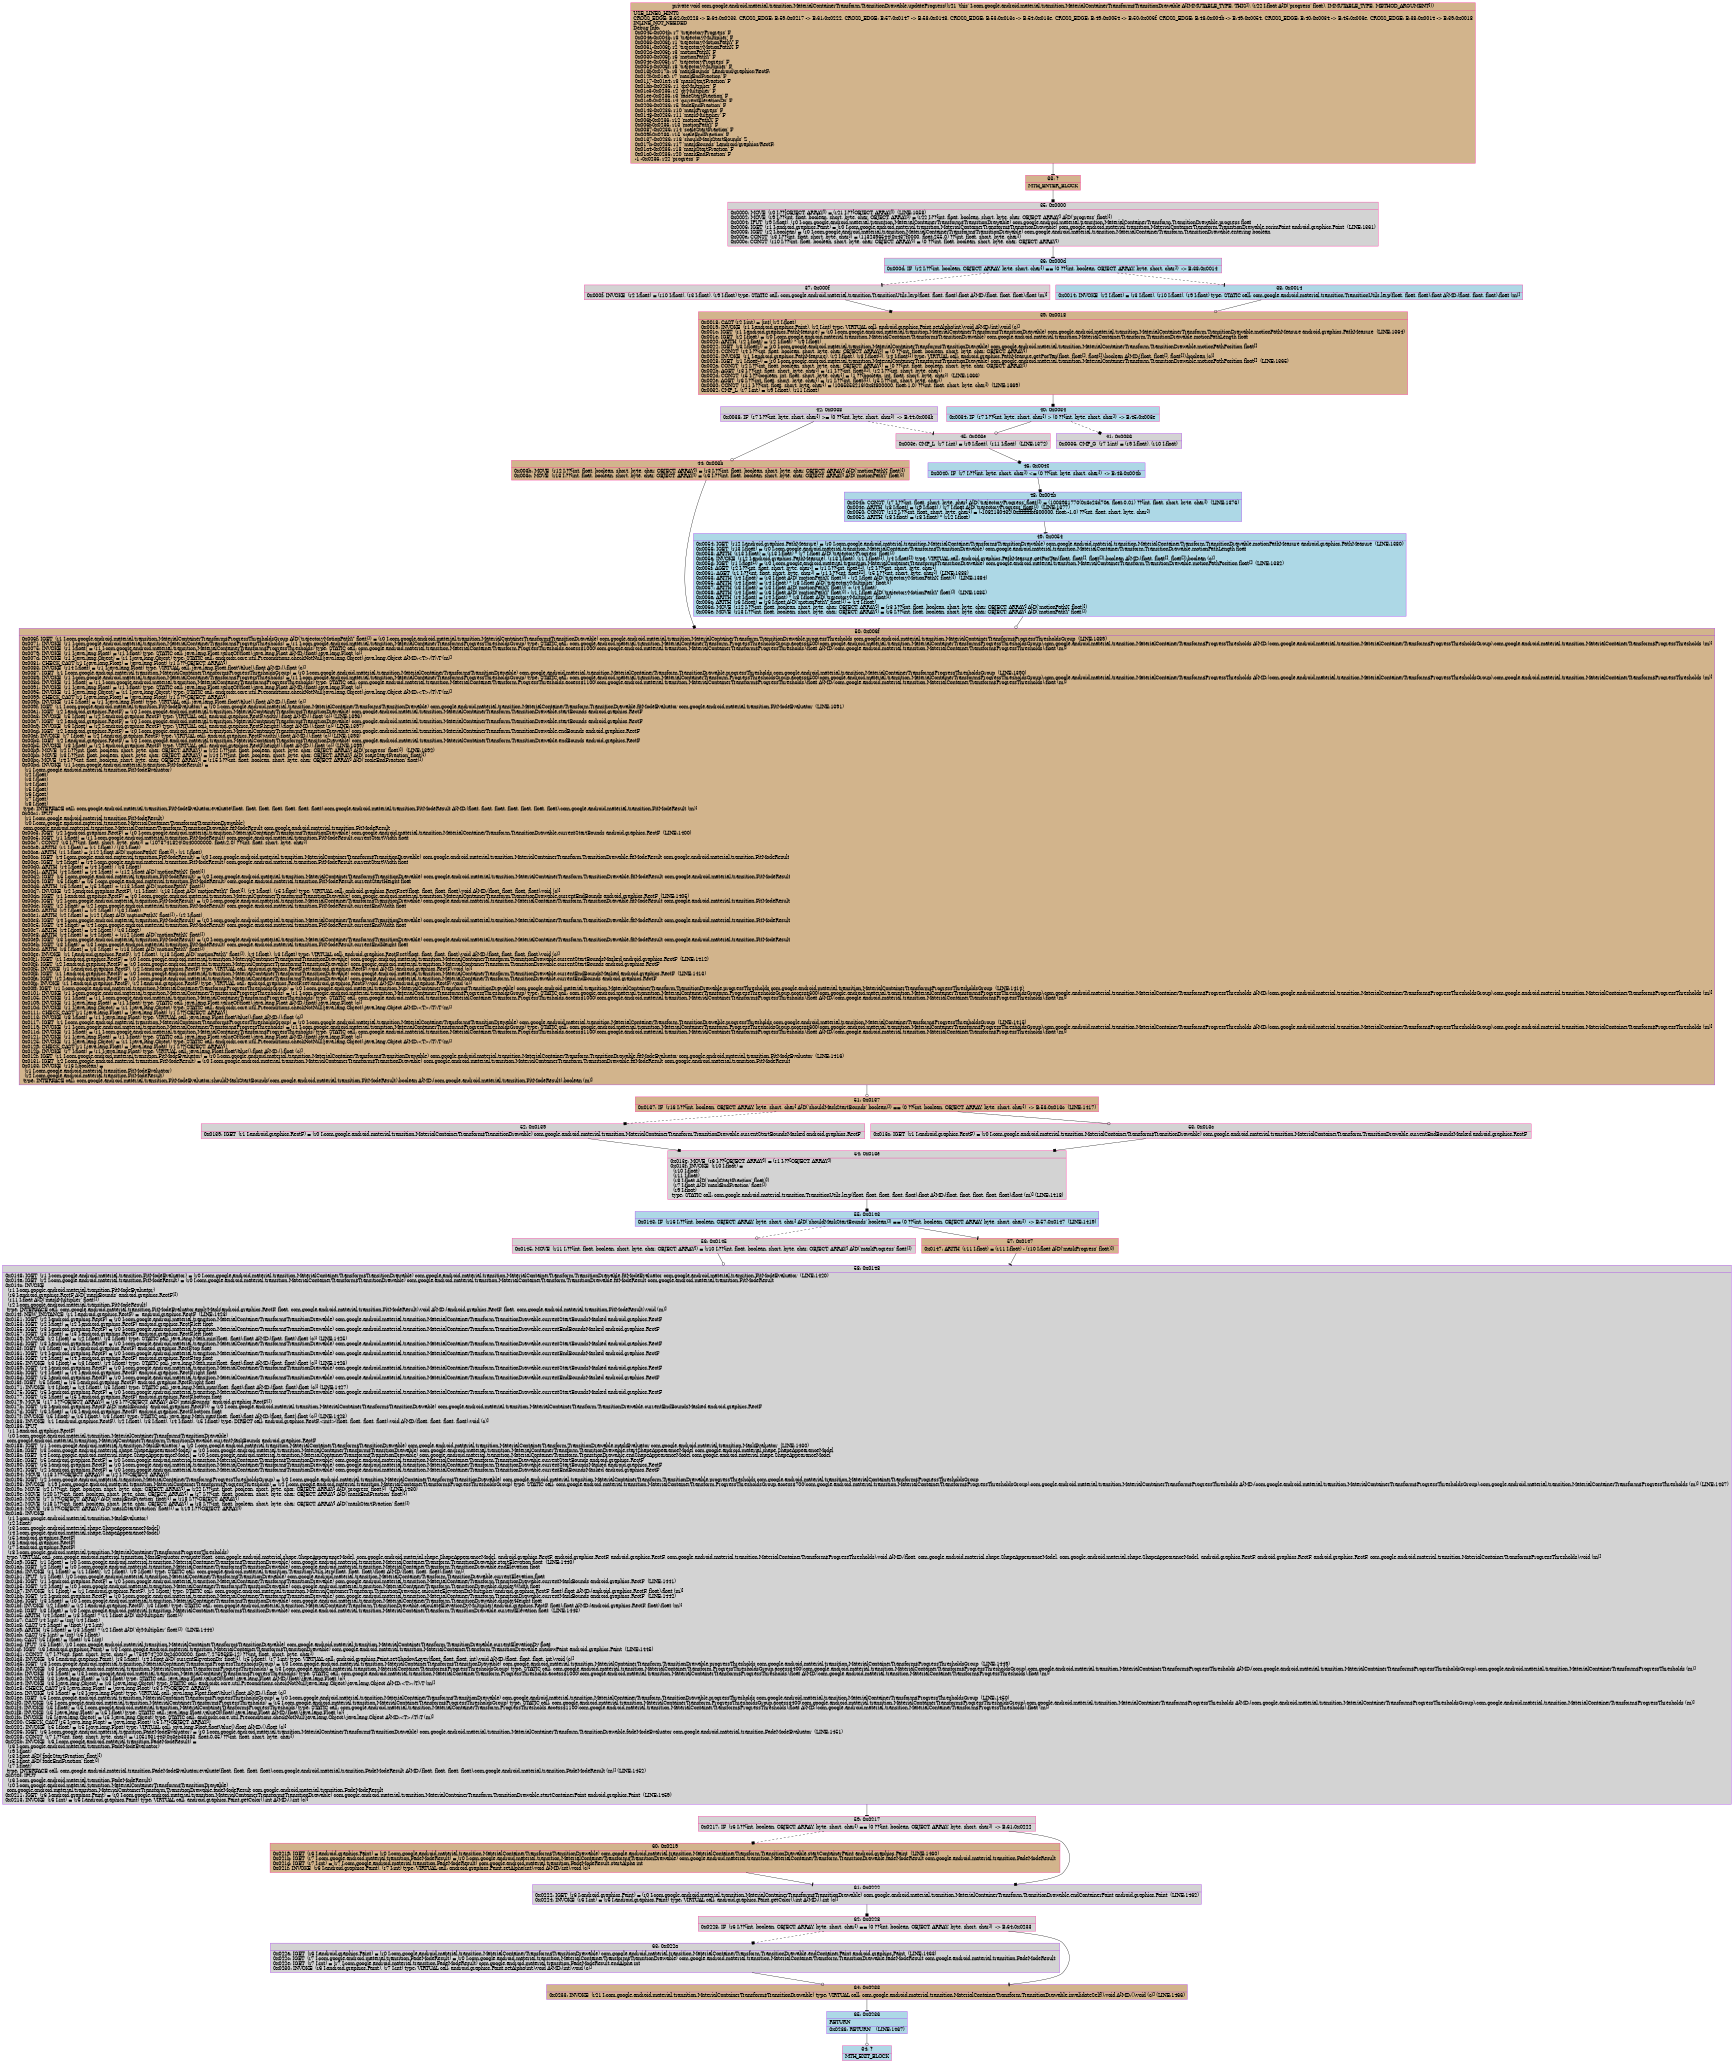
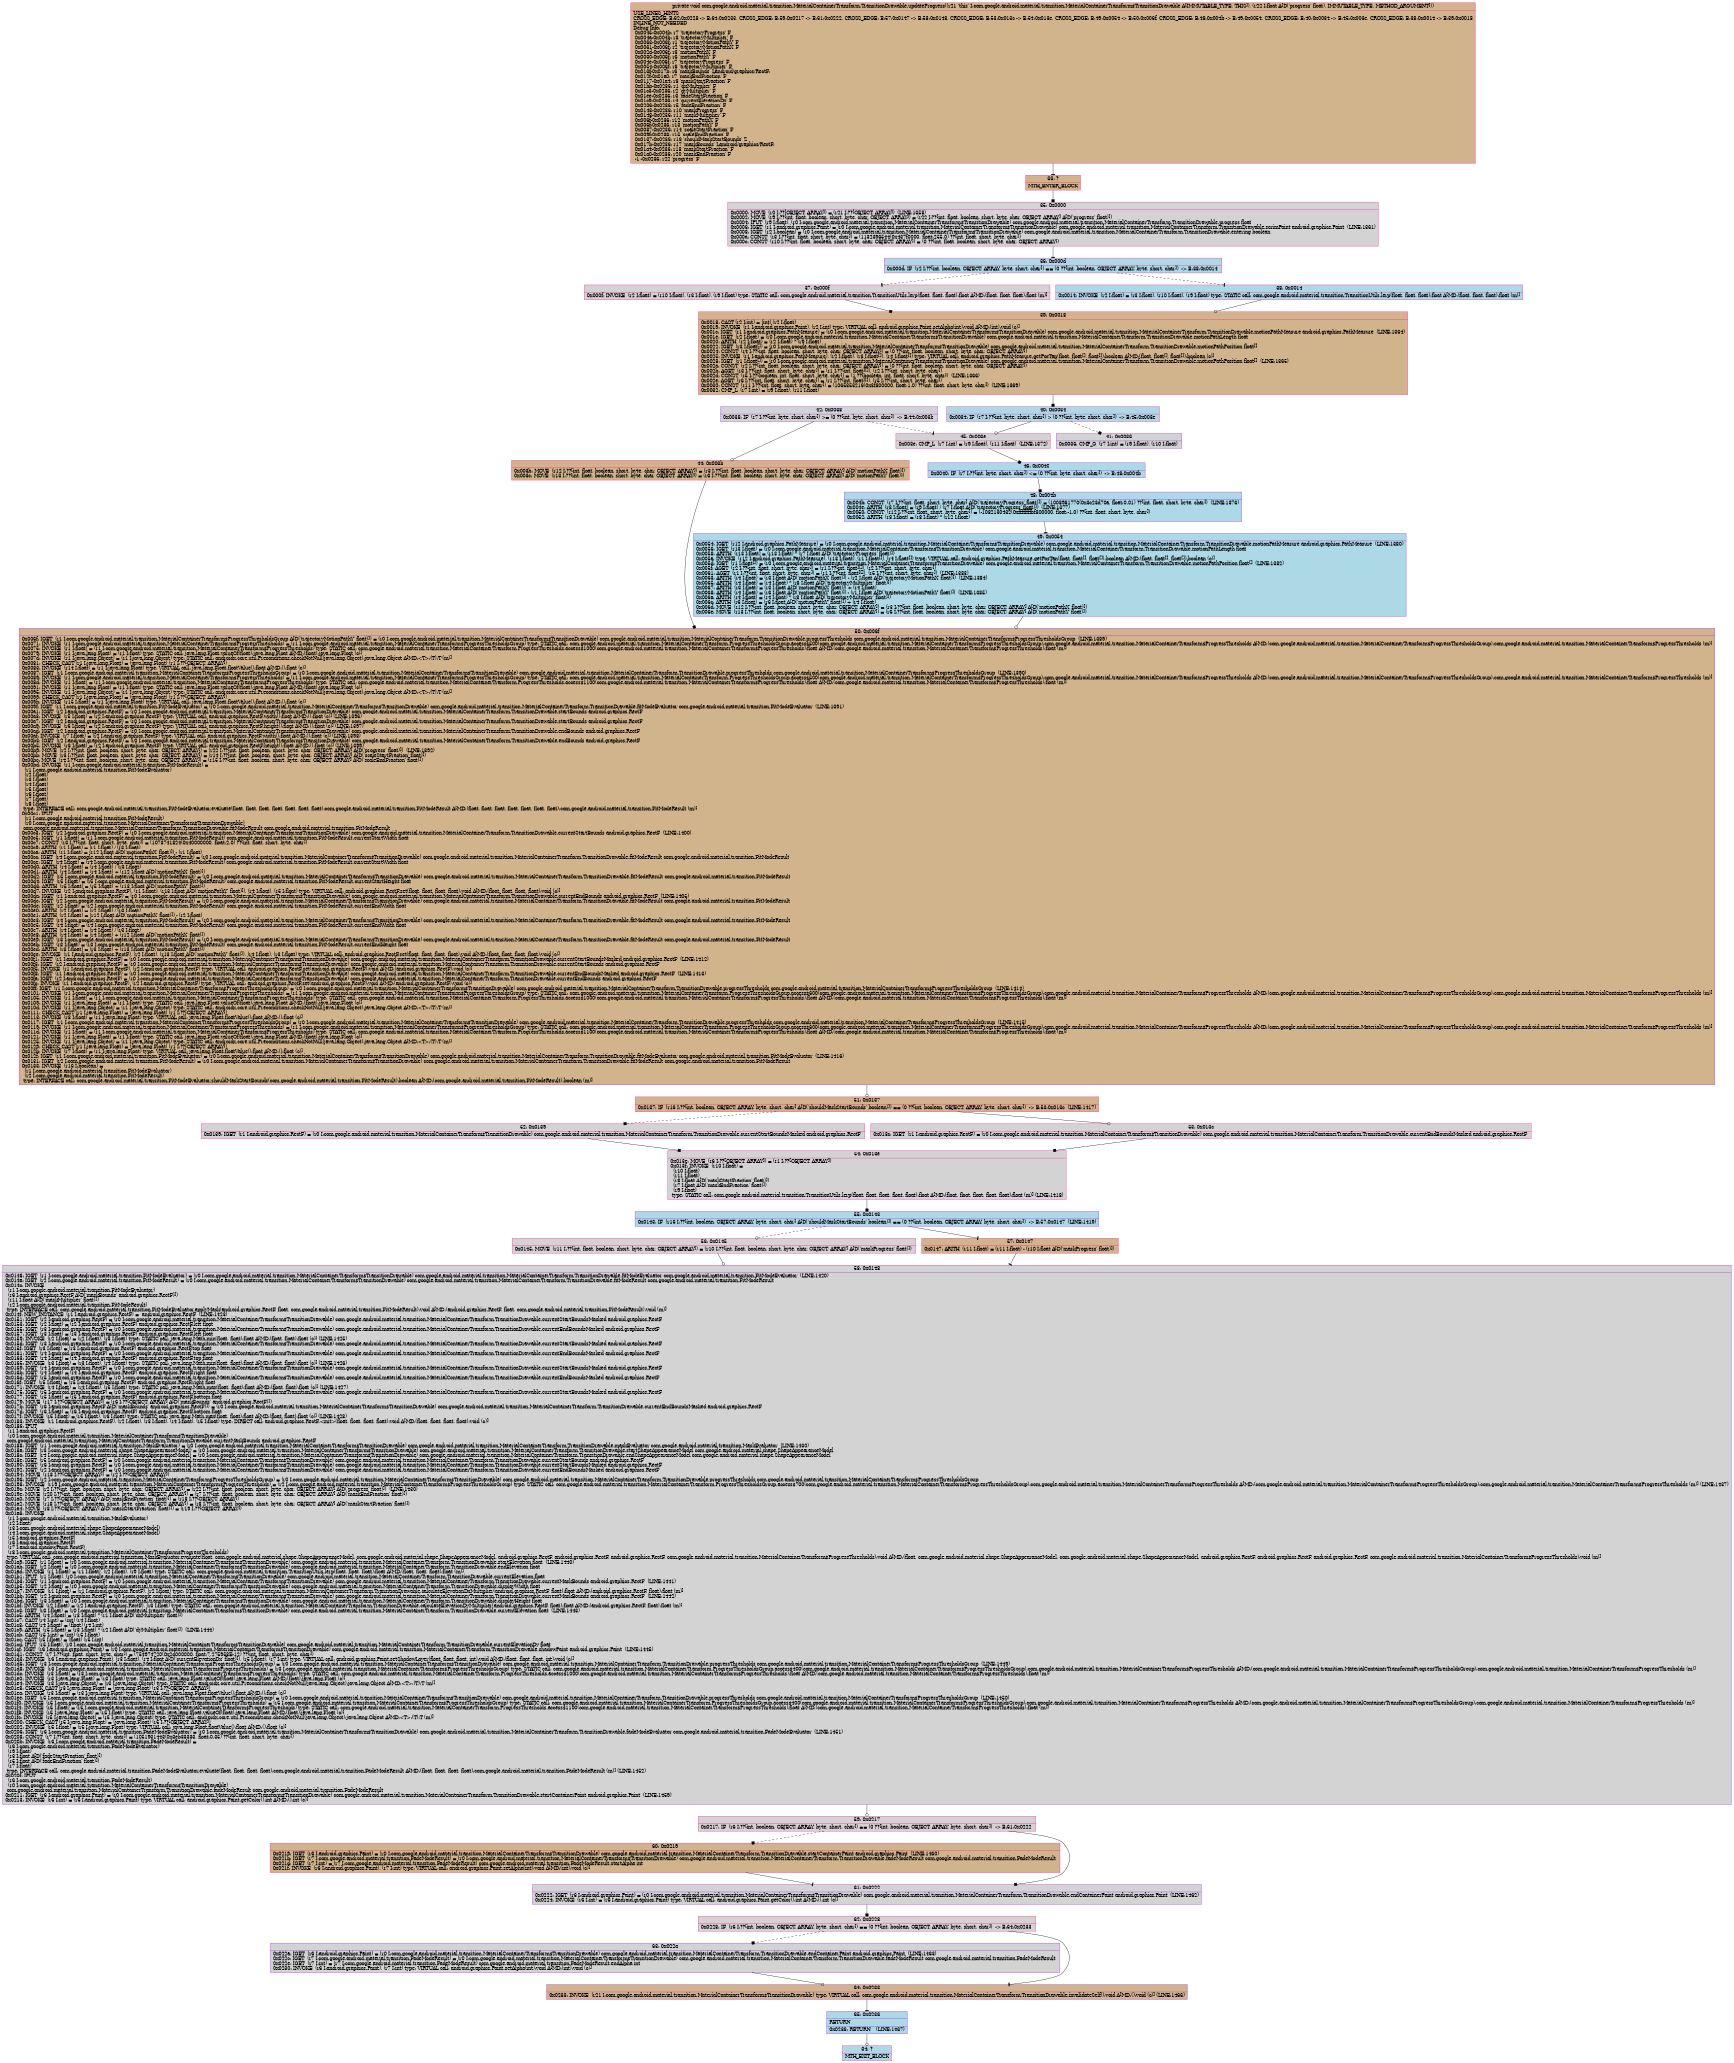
(40, 1548) -> (45, 1548)
(867, 1809) -> (867, 1809)
